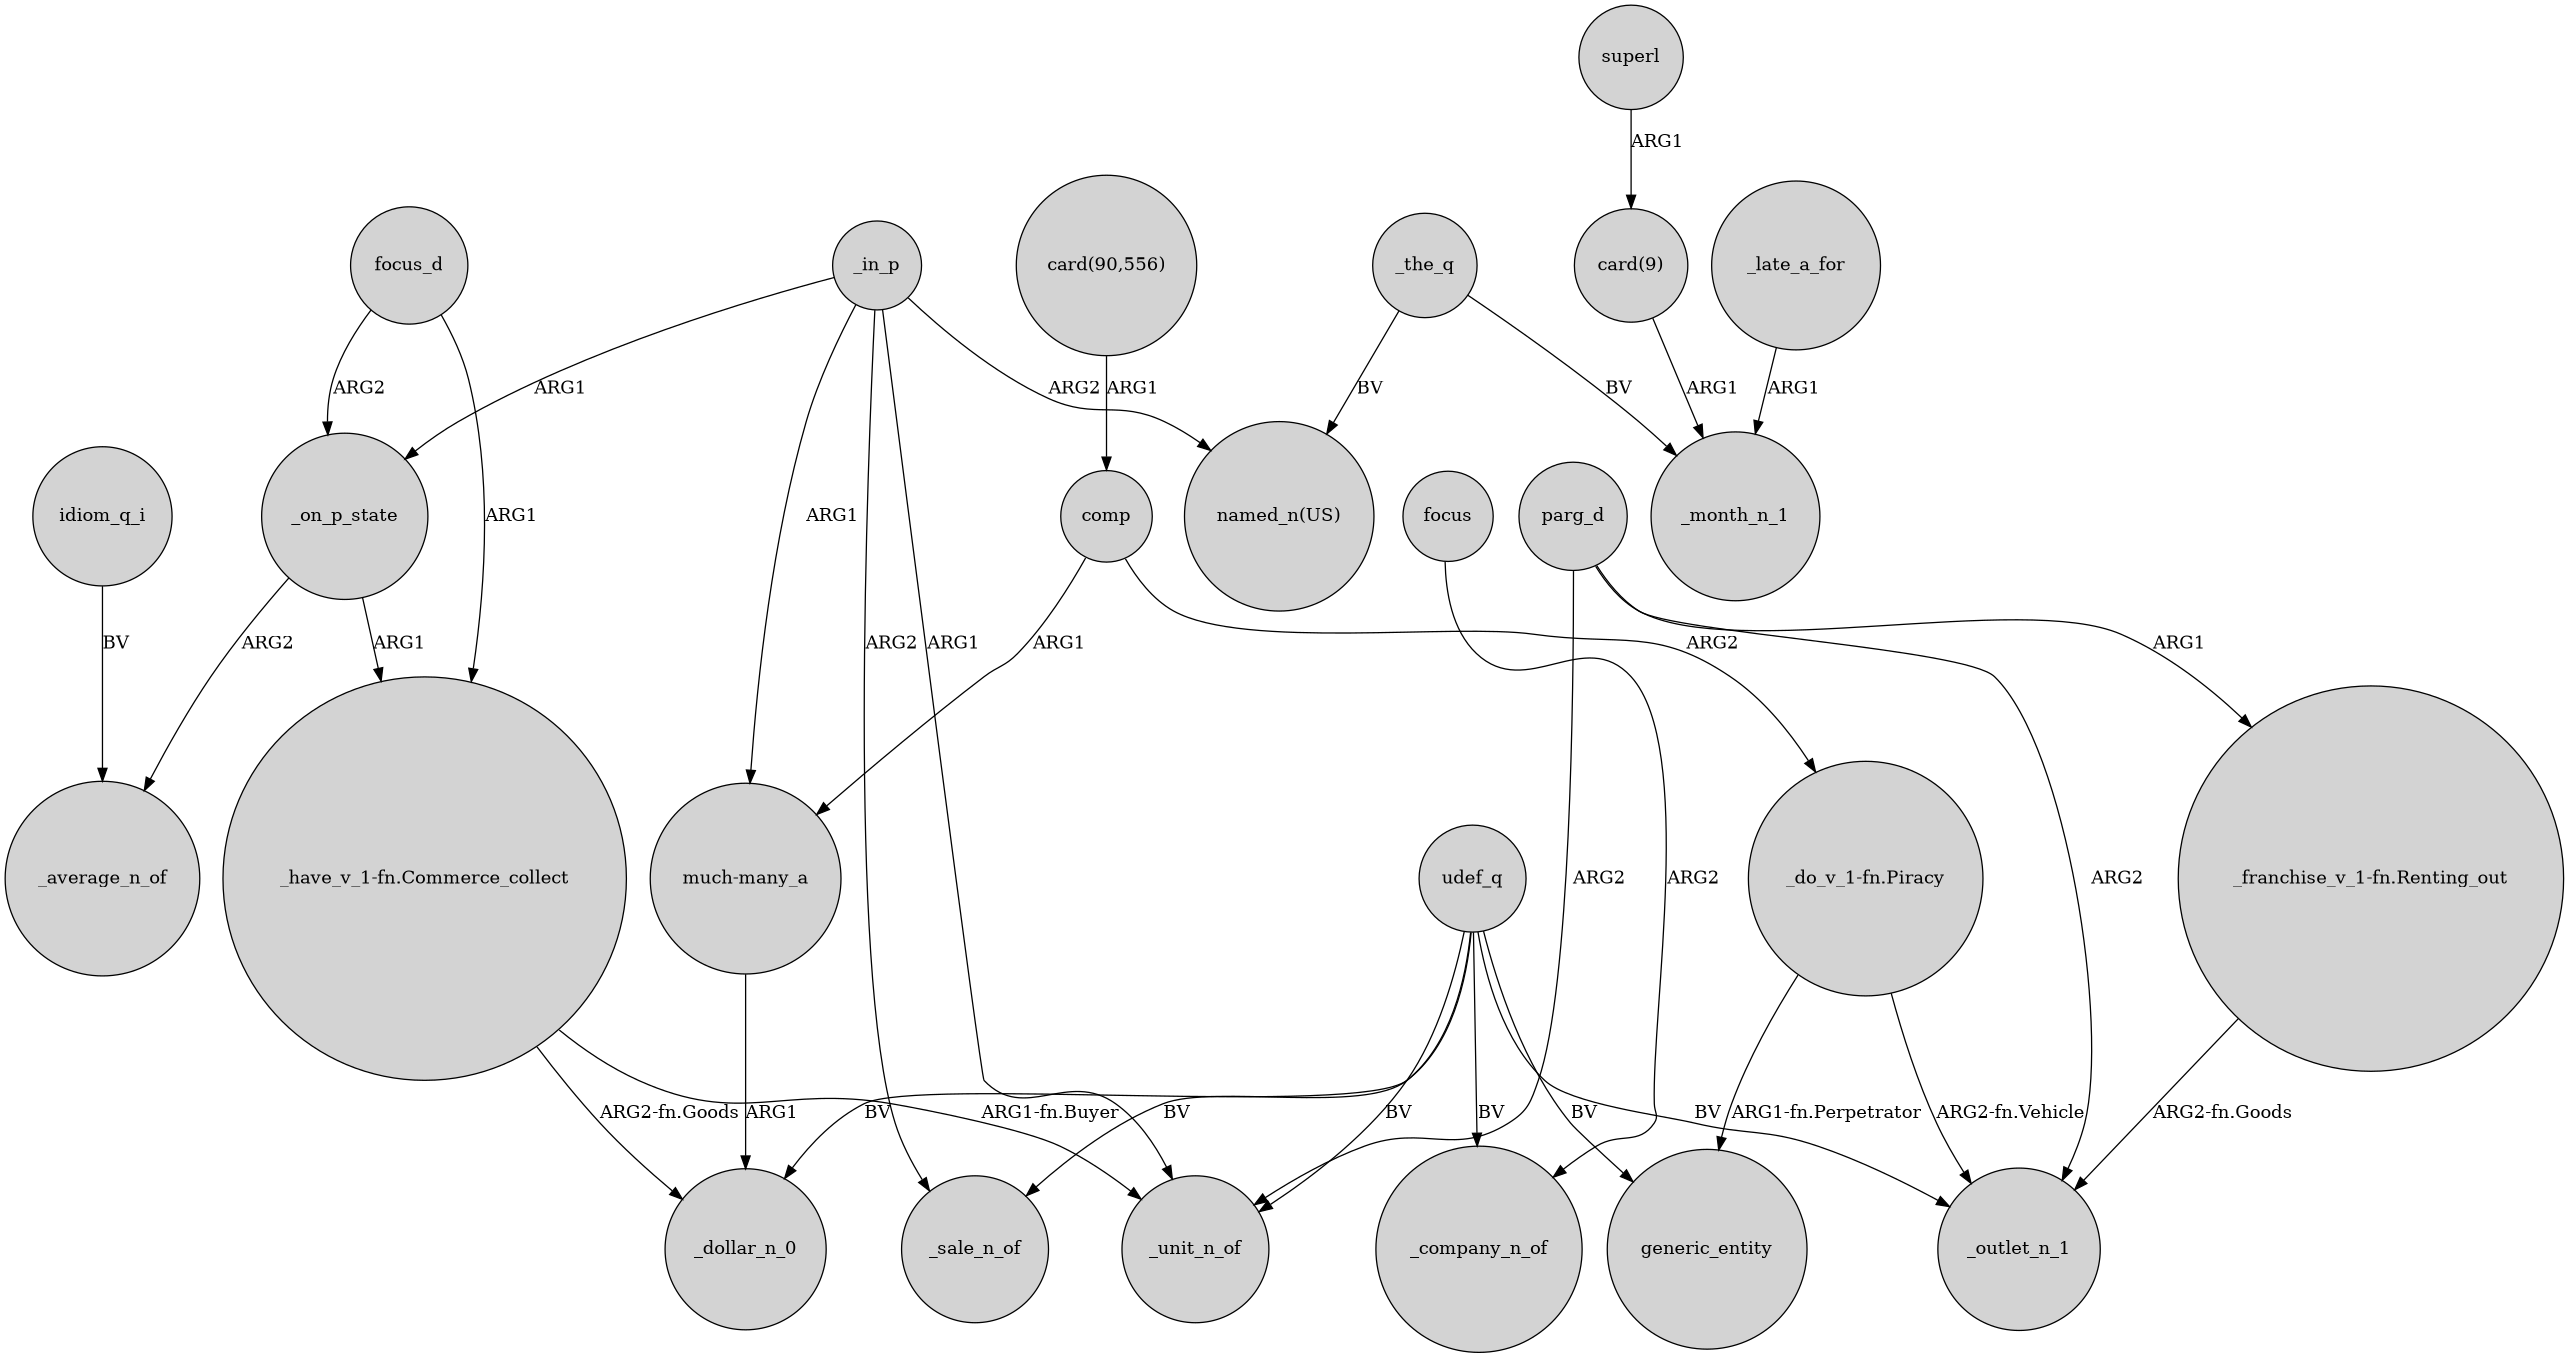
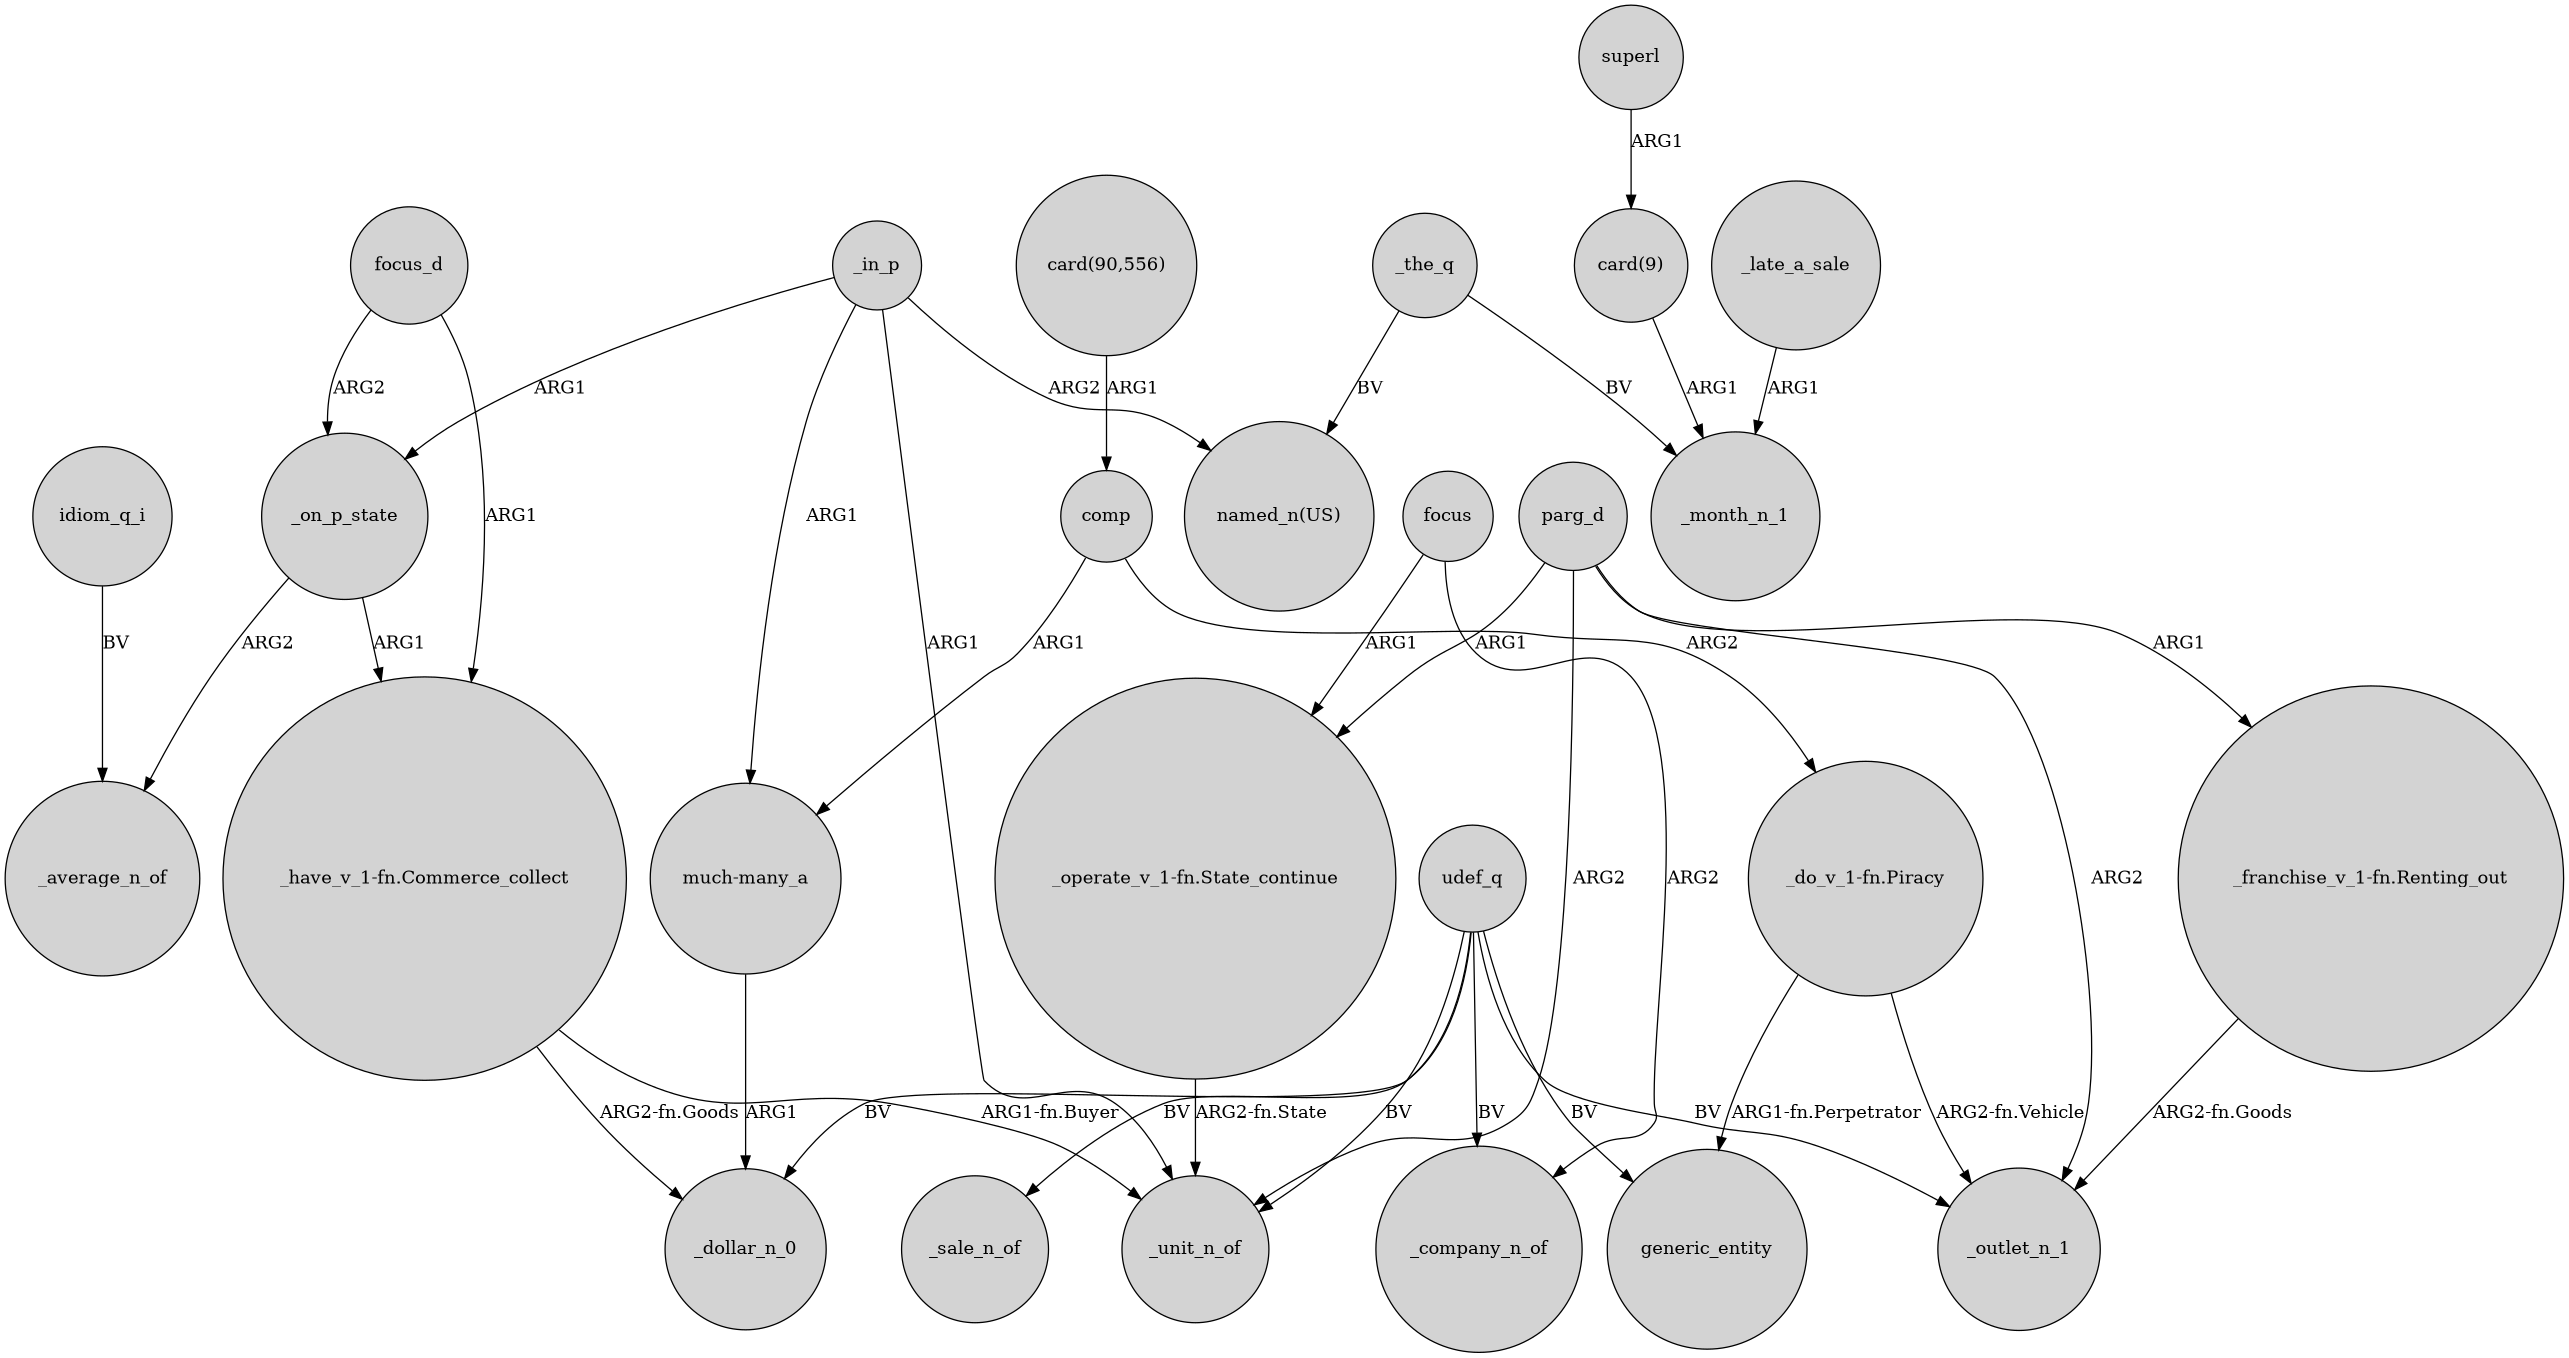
(1796, 266) -> (1796, 266)
(865, 749) -> none
none -> (1195, 879)
